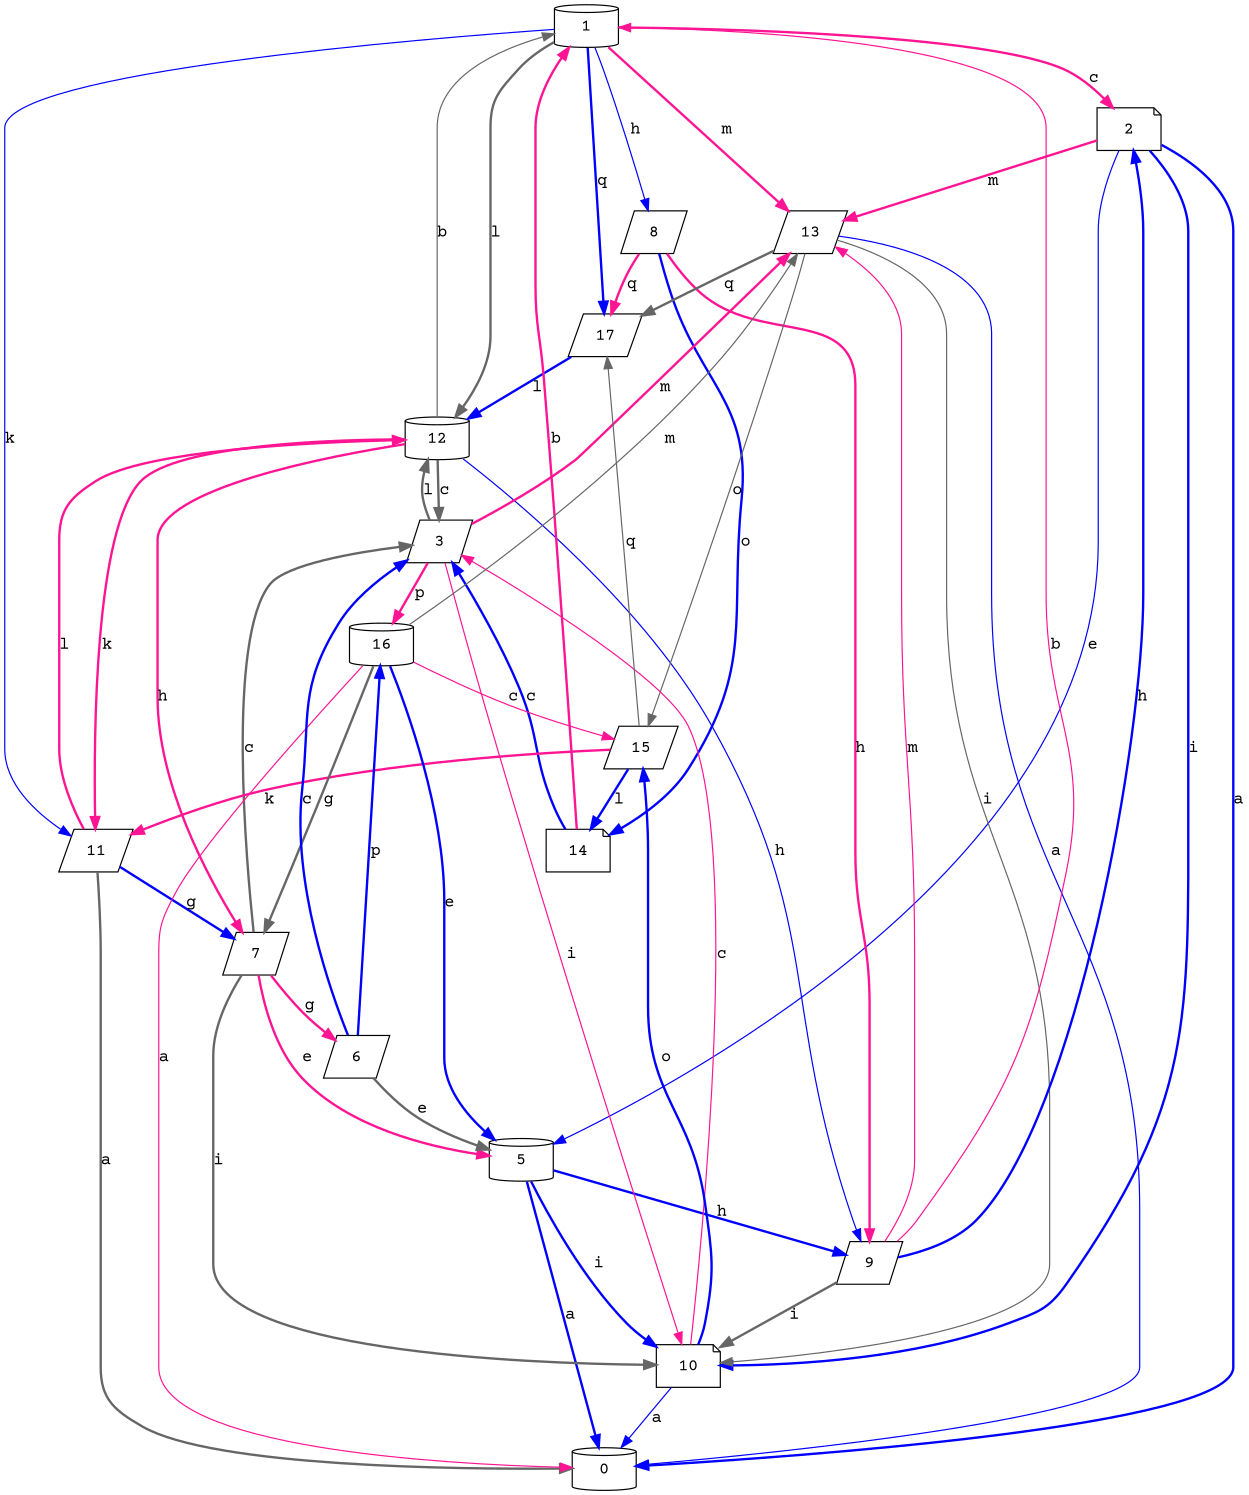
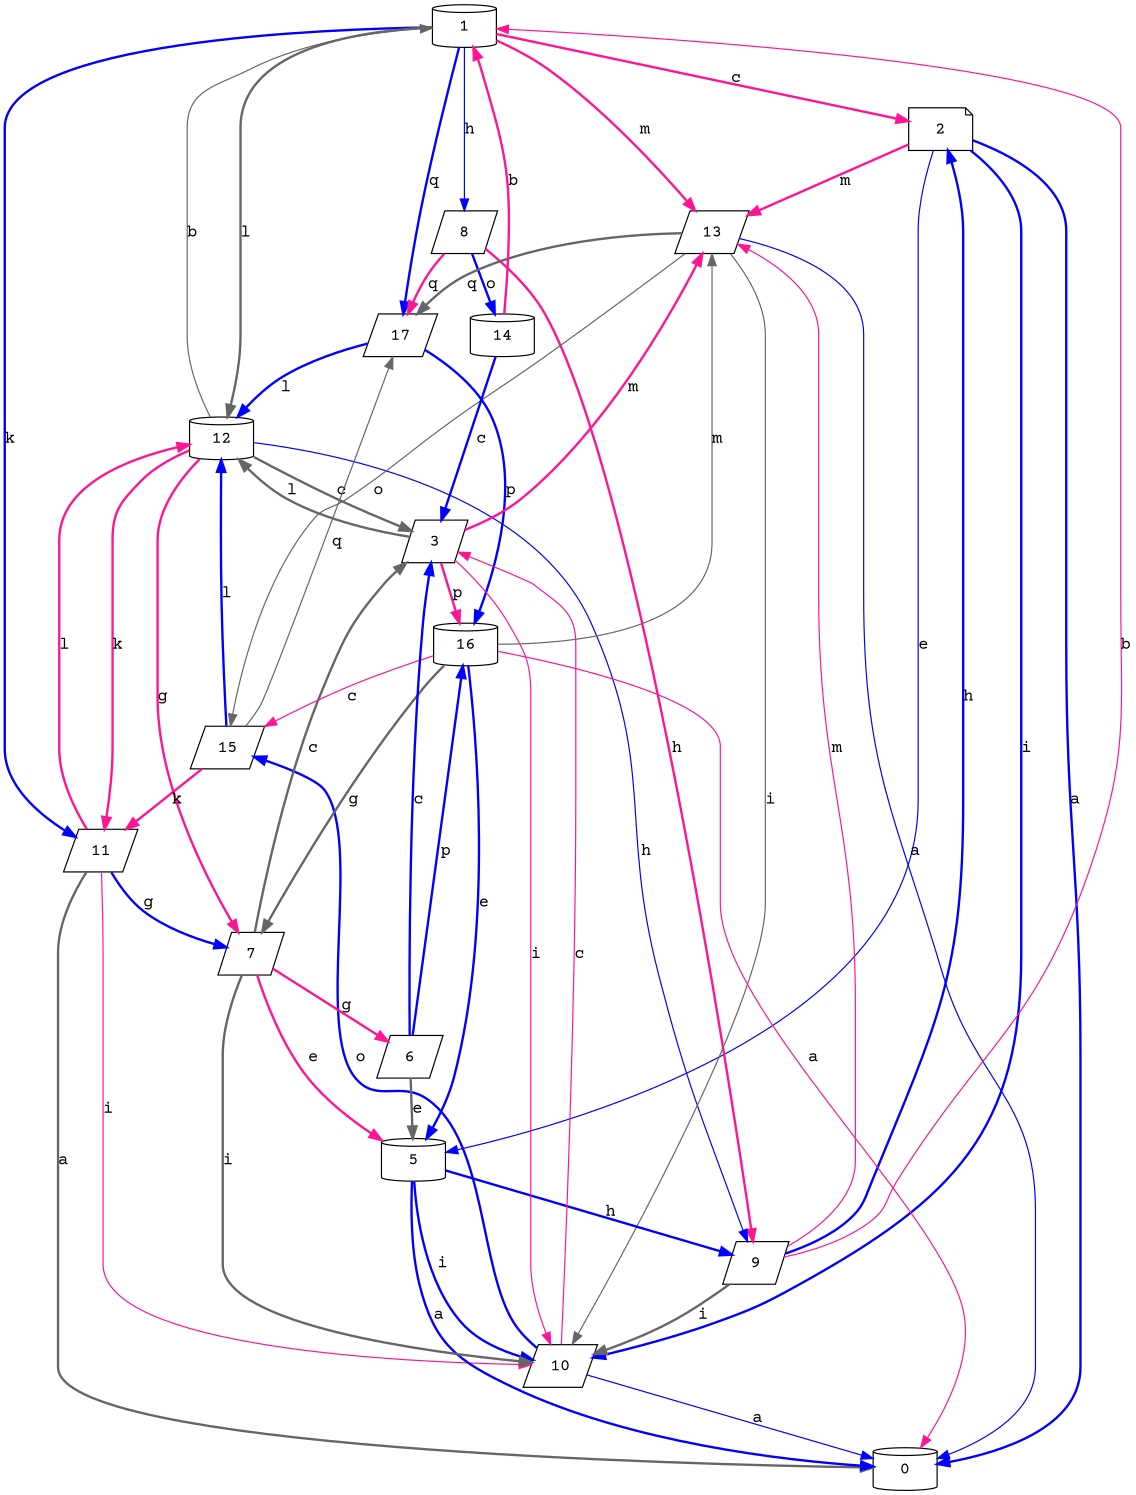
(5, 206) -> (5, 263)
none -> (504, 467)
(163, 696) -> (163, 696)
(613, 794) -> (221, 599)
(578, 851) -> (502, 335)
none -> (114, 1288)
(688, 1366) -> (560, 1366)
